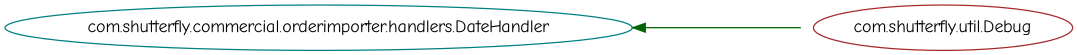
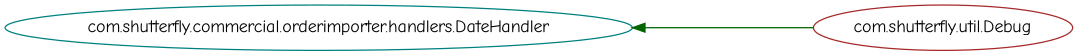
(723, 28) -> (729, 28)
